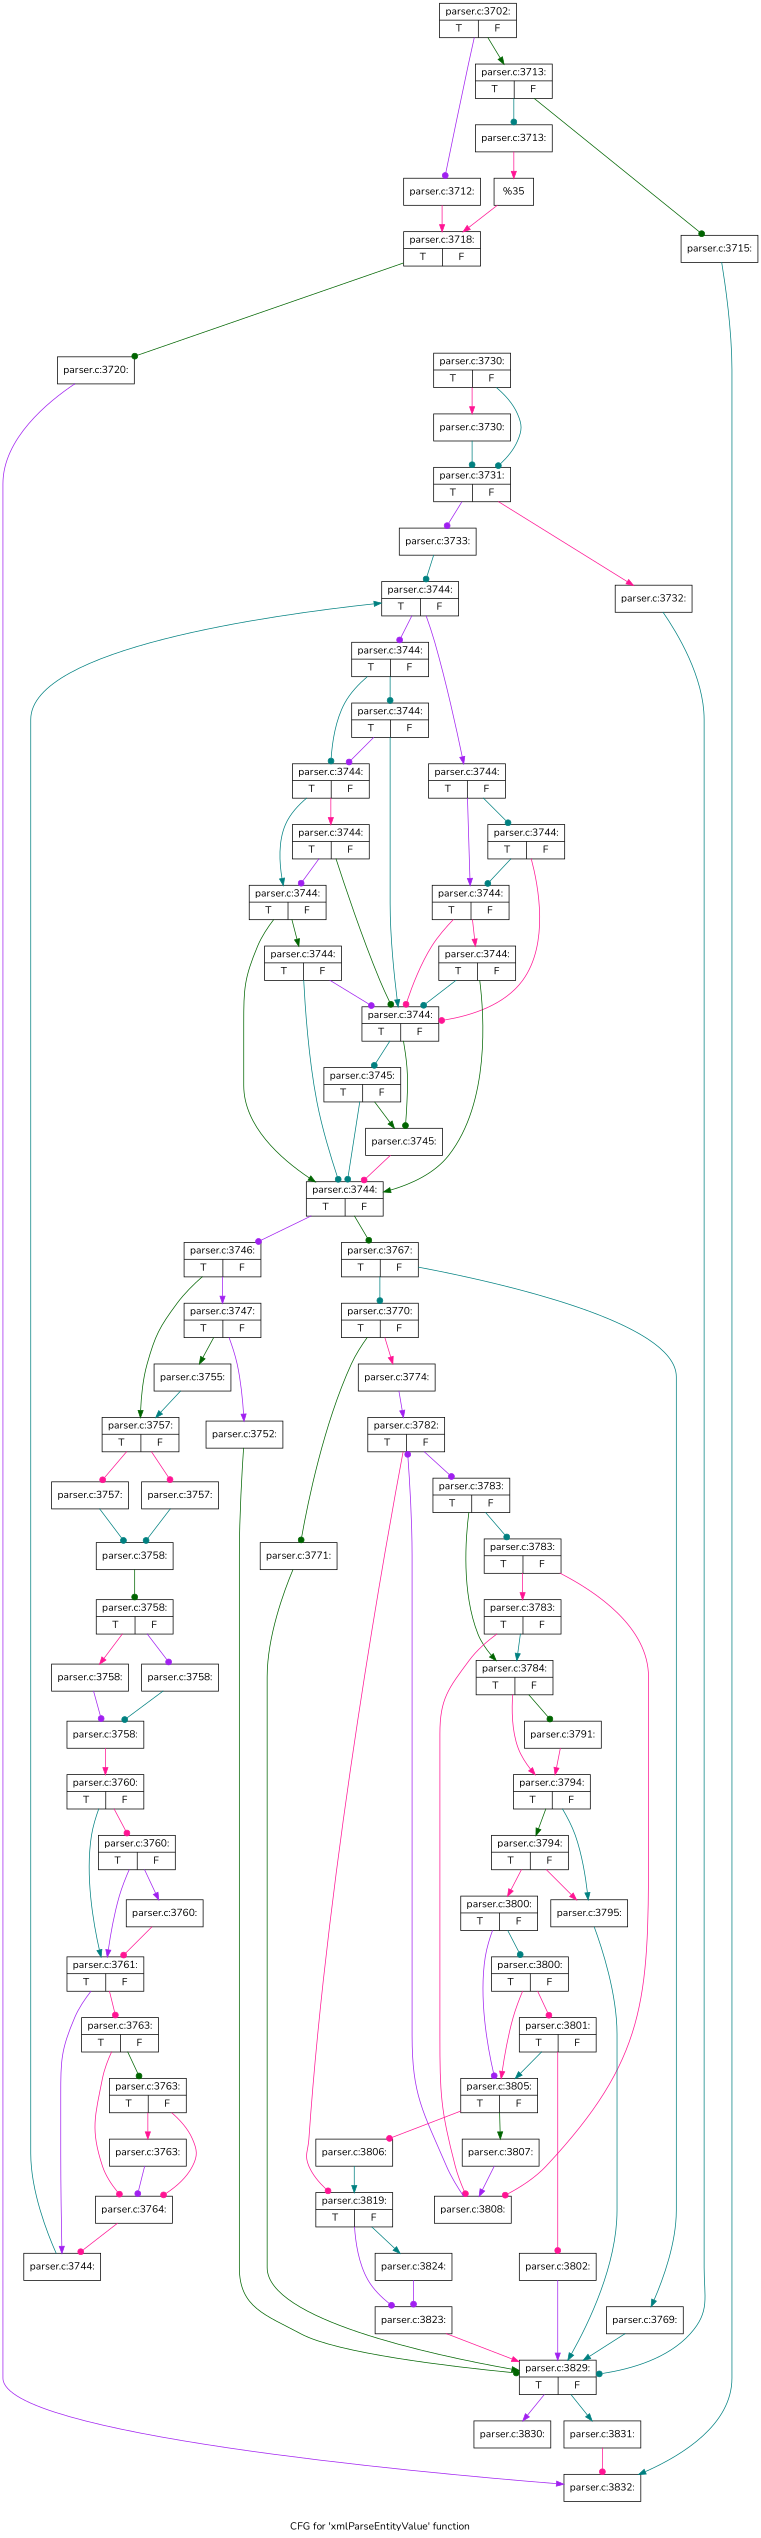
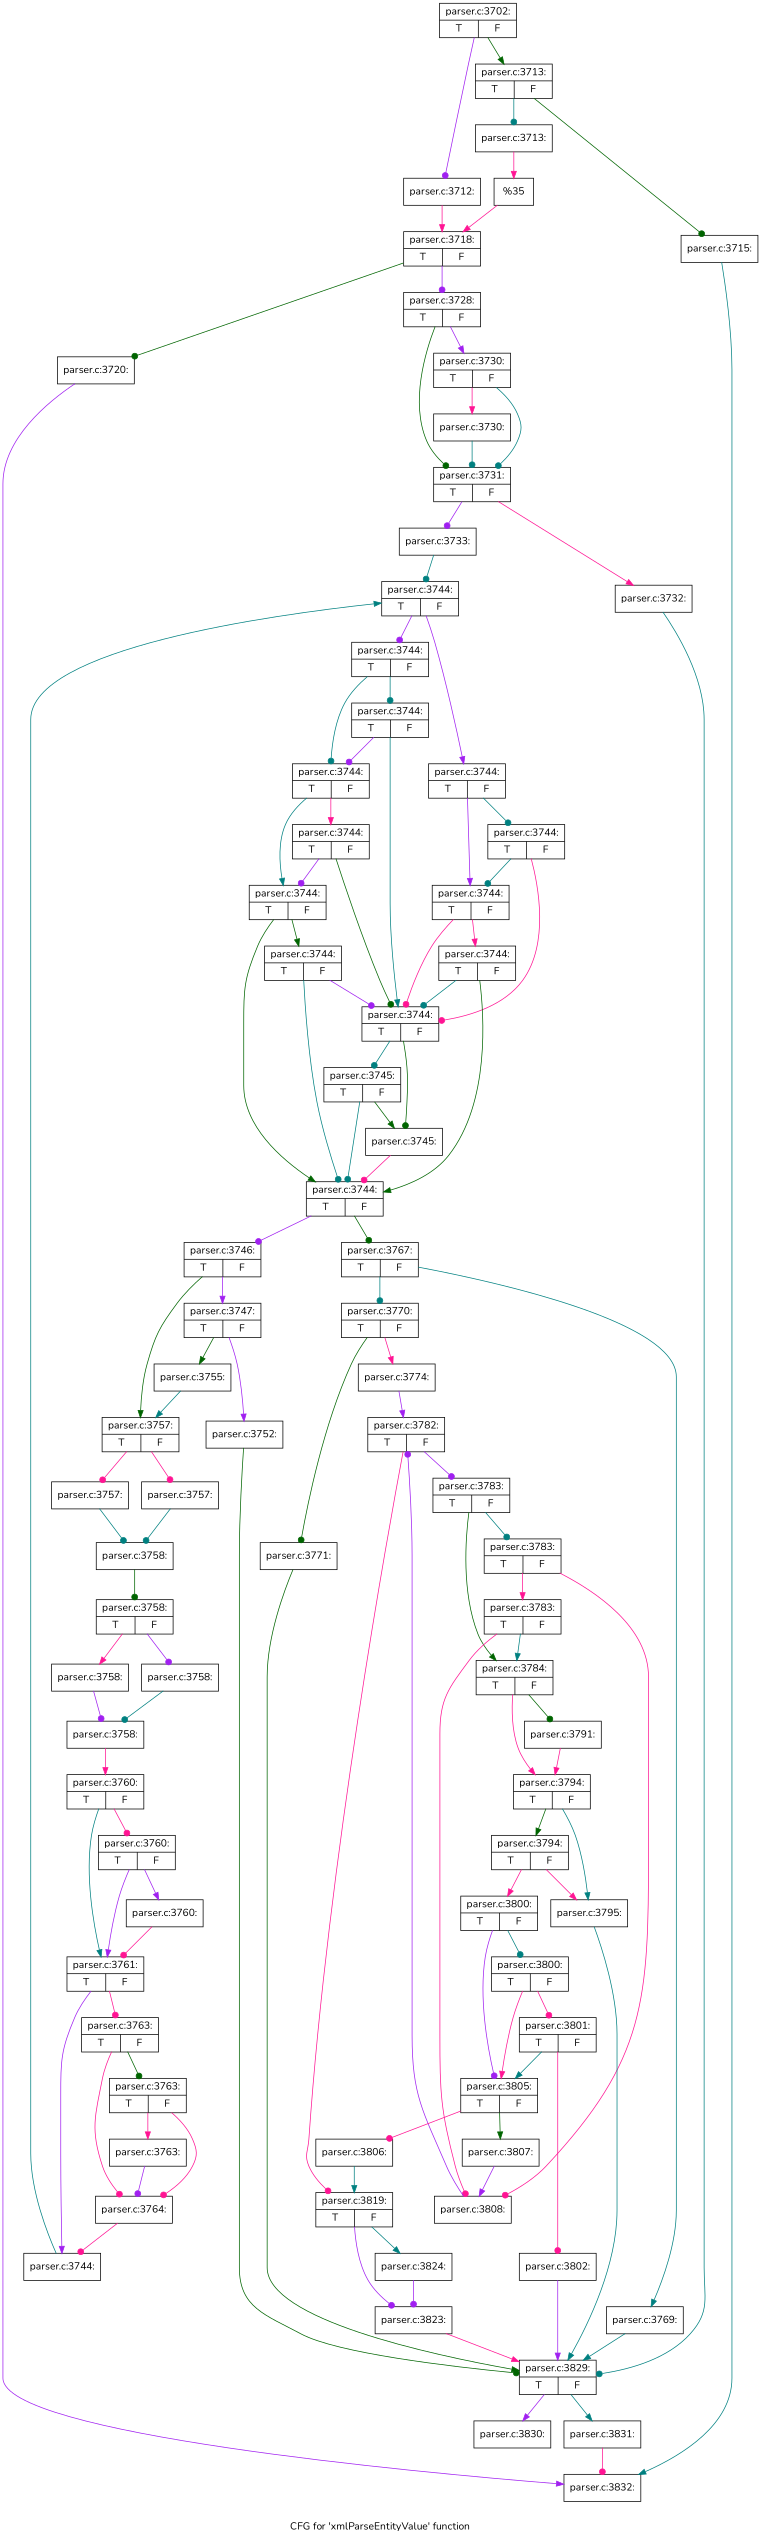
none -> (442, 310)
